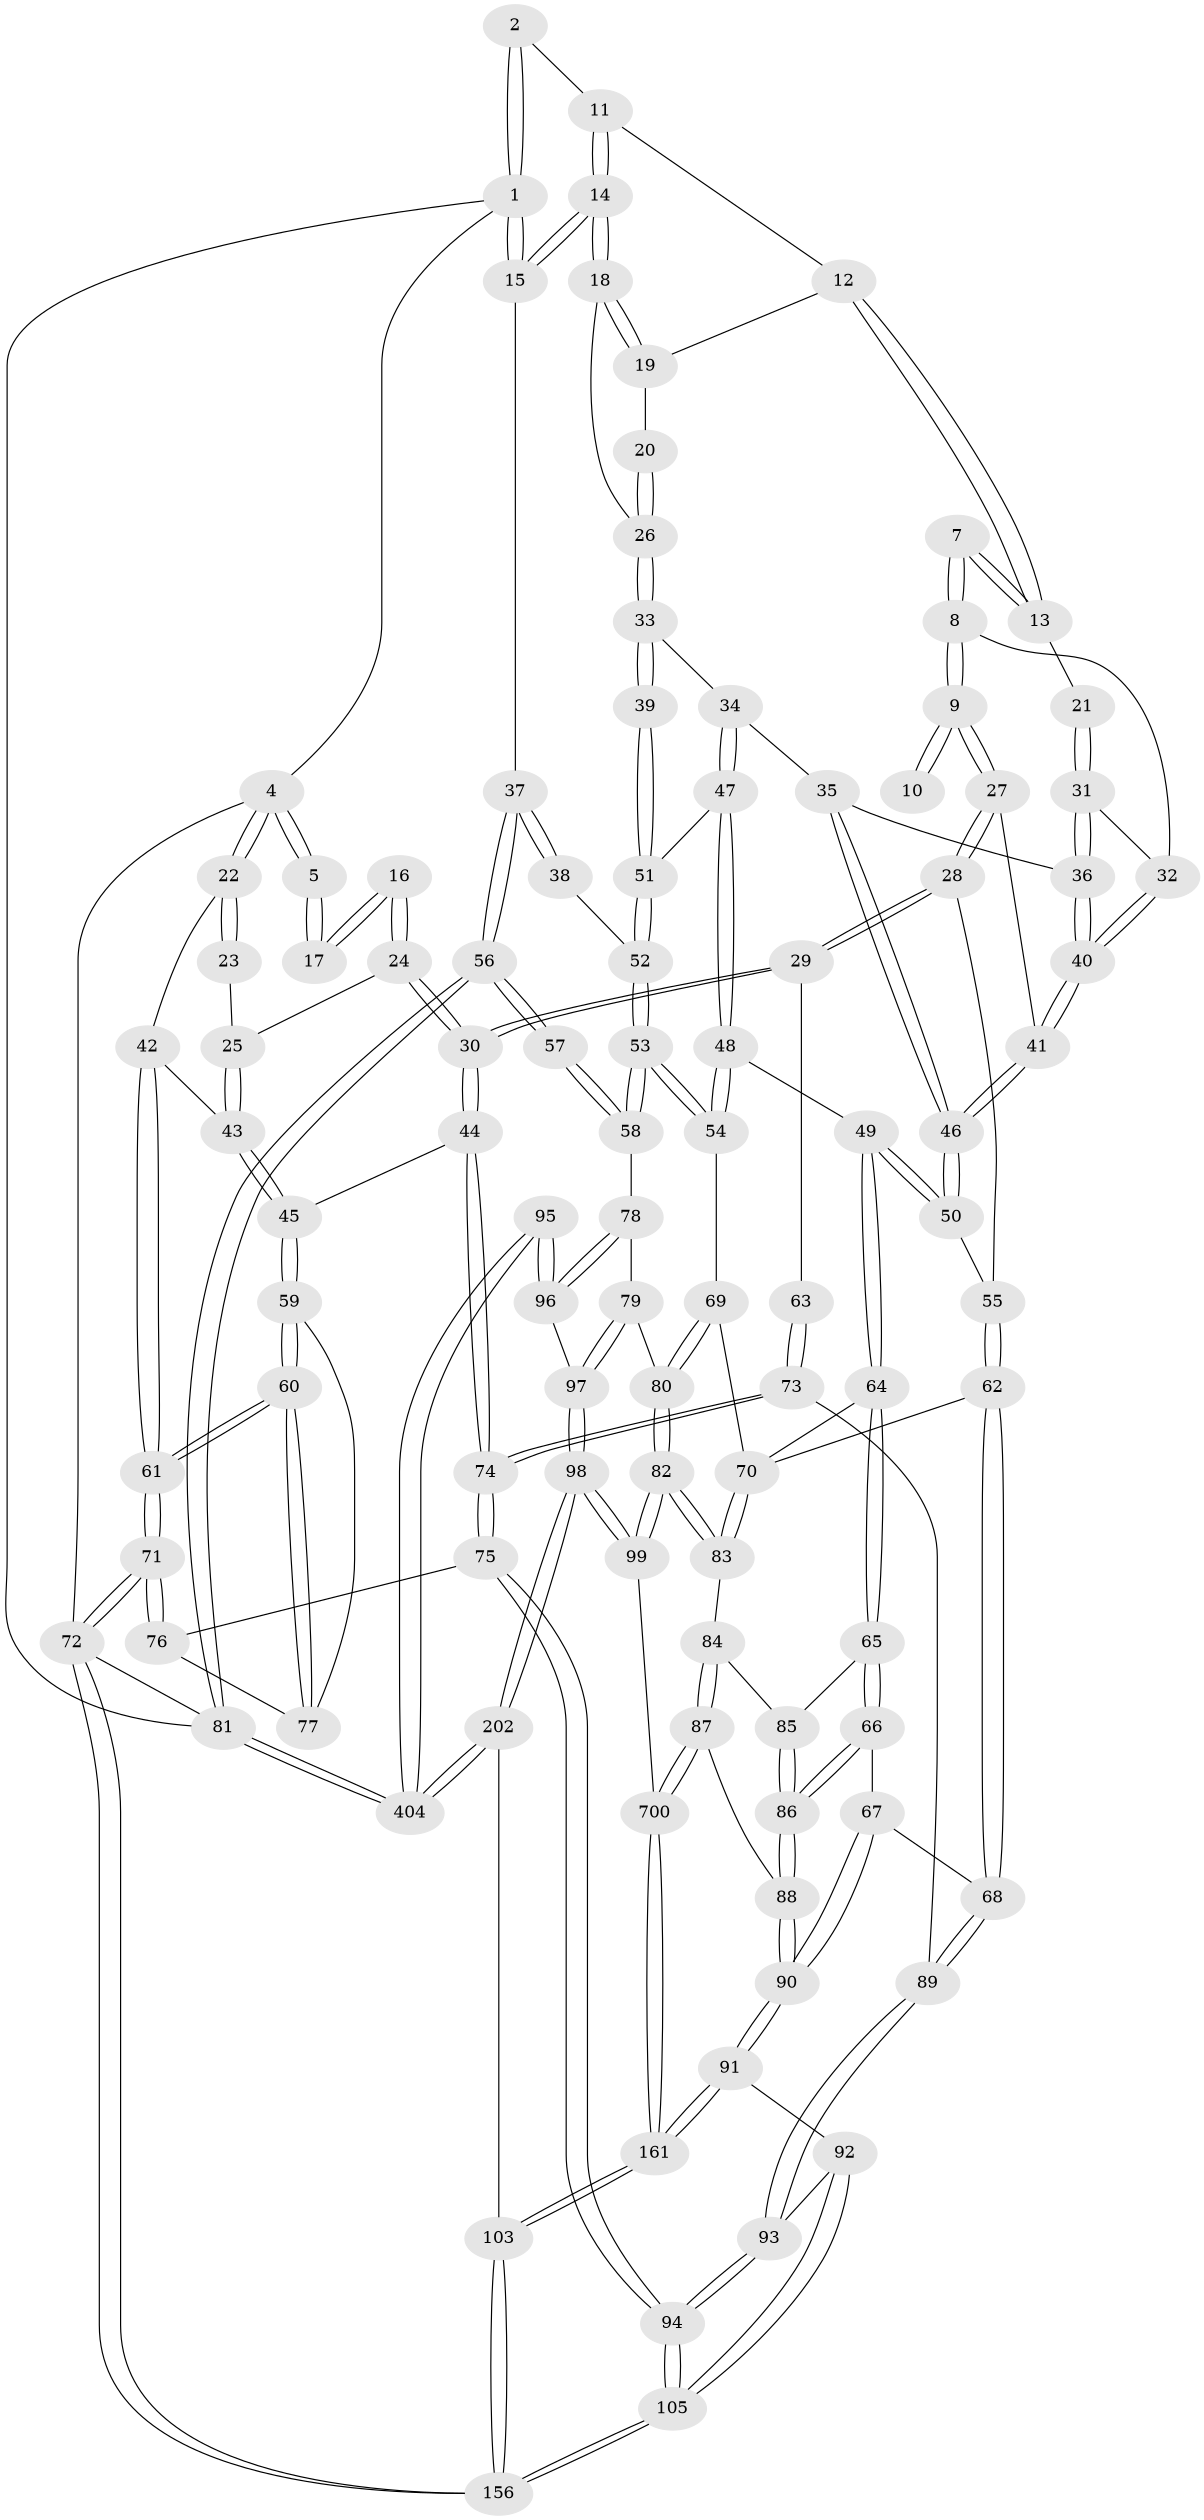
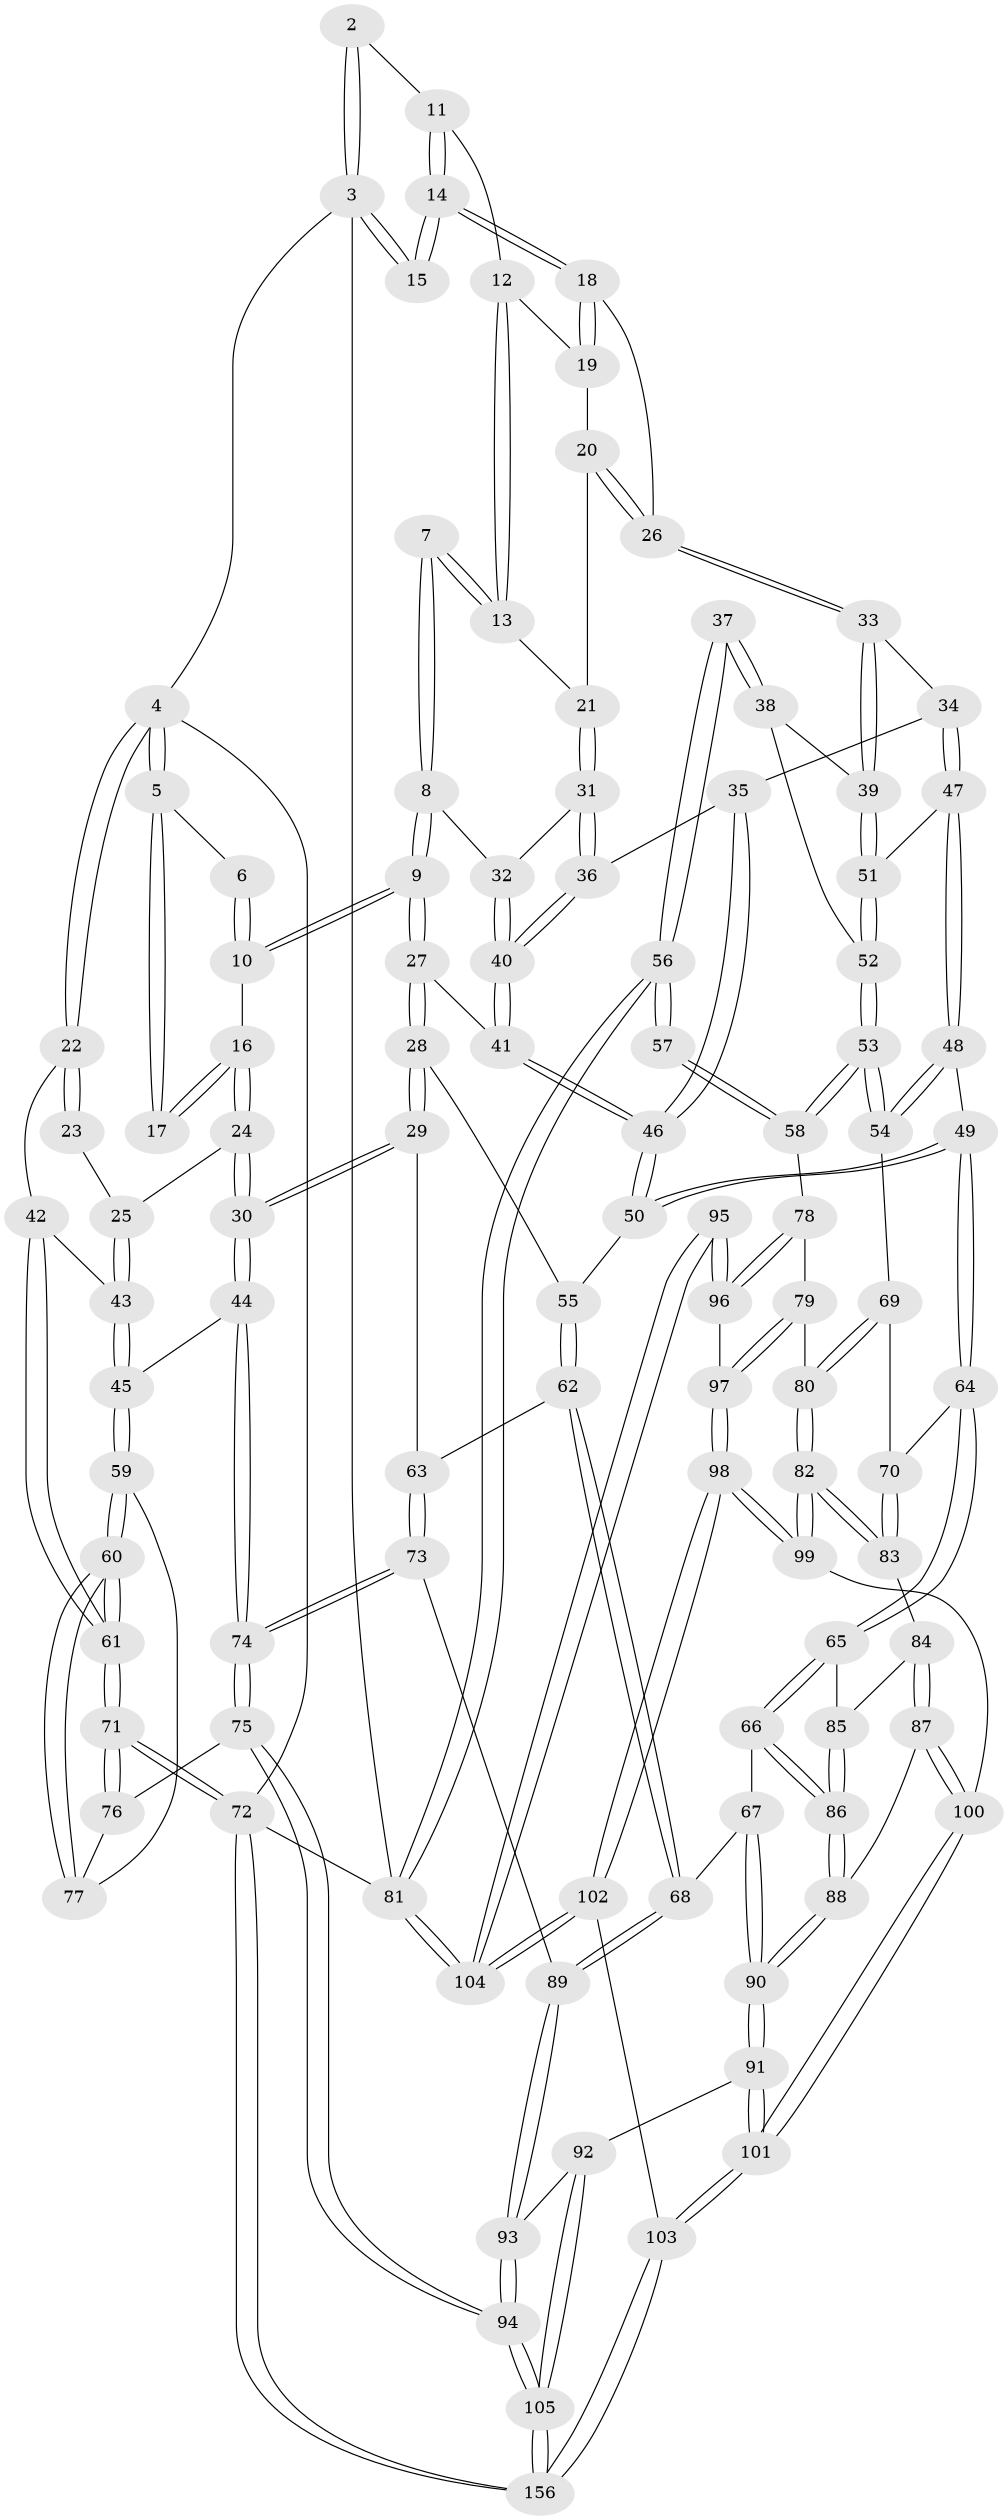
(515, 196) -> (352, 196)
(515, 537) -> none
none -> (587, 579)
none -> (817, 749)
none -> (242, 877)
none -> (242, 1005)
(851, 1437) -> (493, 1430)
(499, 1728) -> (593, 1898)
(410, 1813) -> (470, 1983)
(655, 1813) -> (969, 1813)
(655, 2154) -> (756, 2154)
